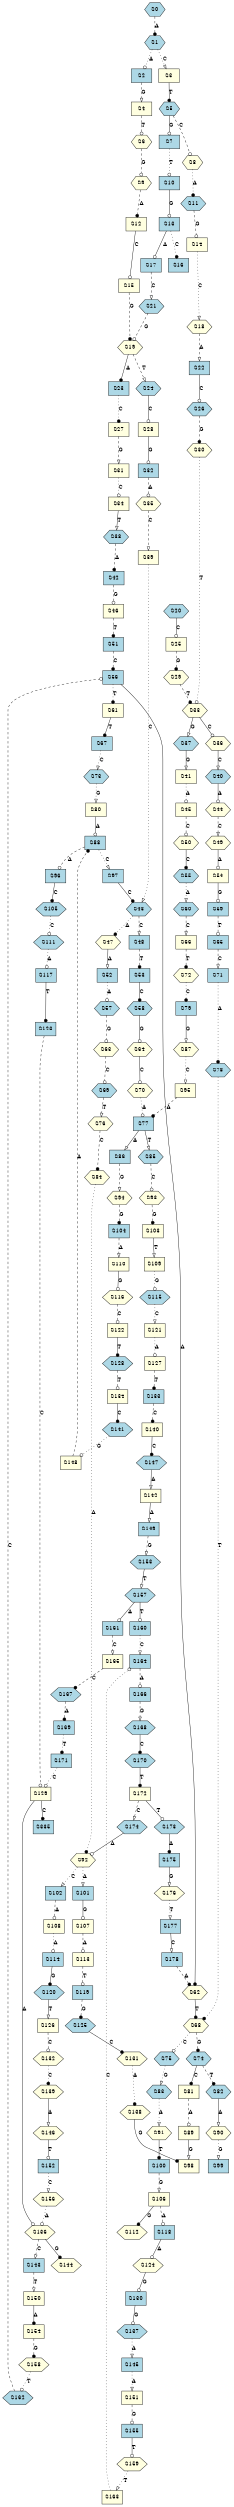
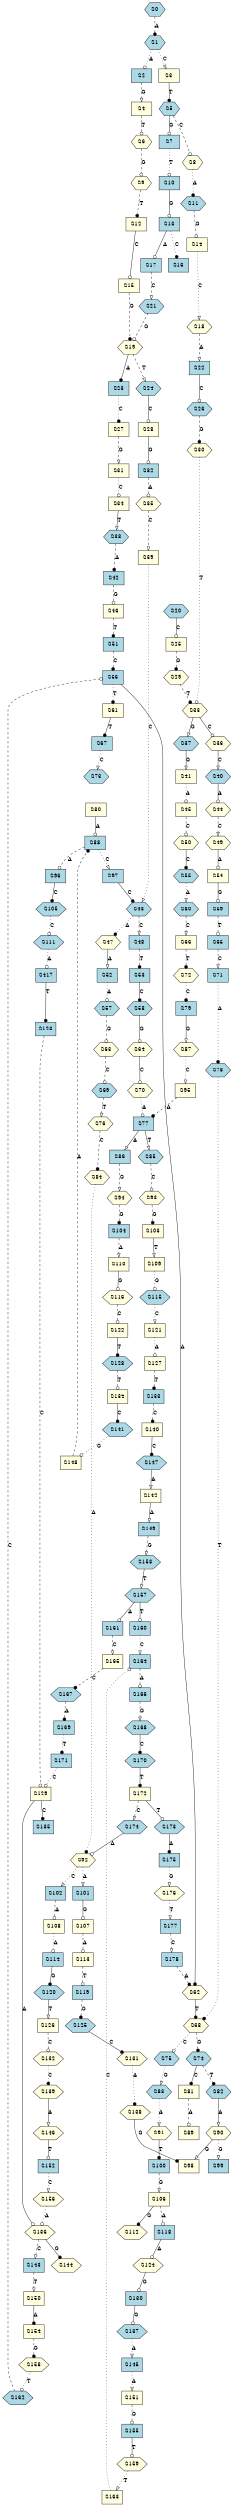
(142, 204) -> (142, 204)
(96, 791) -> none
(46, 975) -> (46, 975)
(43, 1827) -> (43, 1827)
(169, 1875) -> (169, 1875)
(171, 1941) -> (171, 1941)
(189, 2148) -> (205, 2148)
